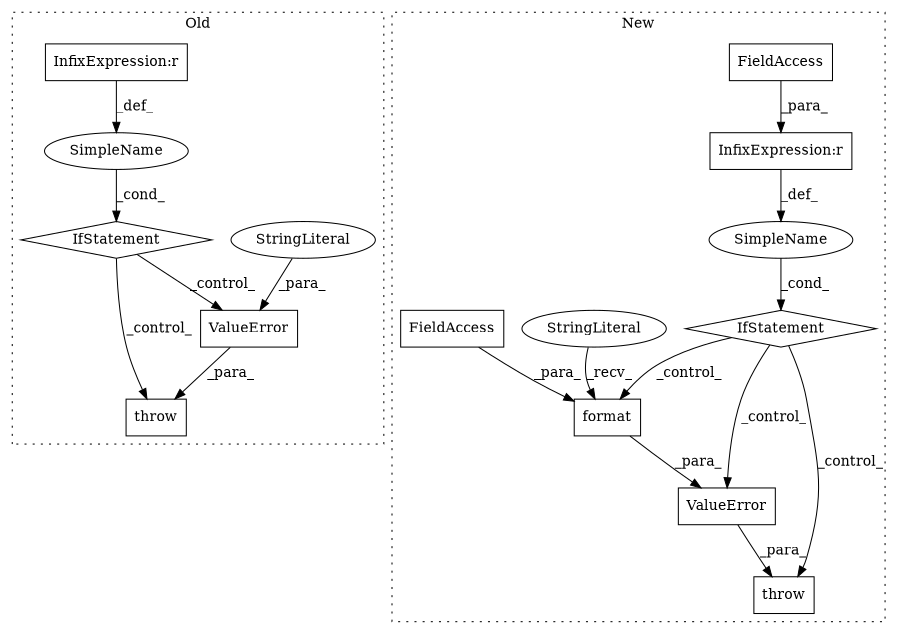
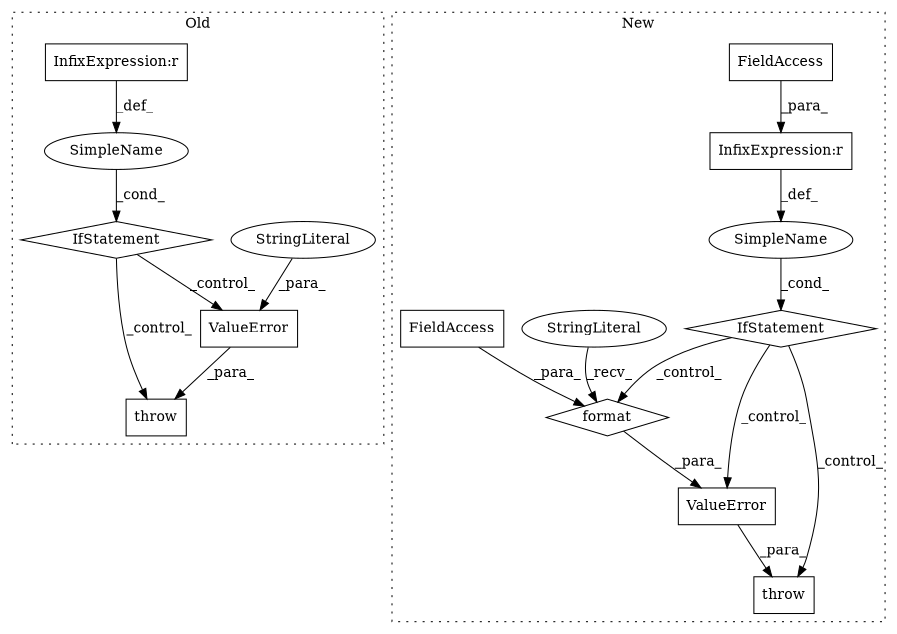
(607, 418) -> (607, 418)
